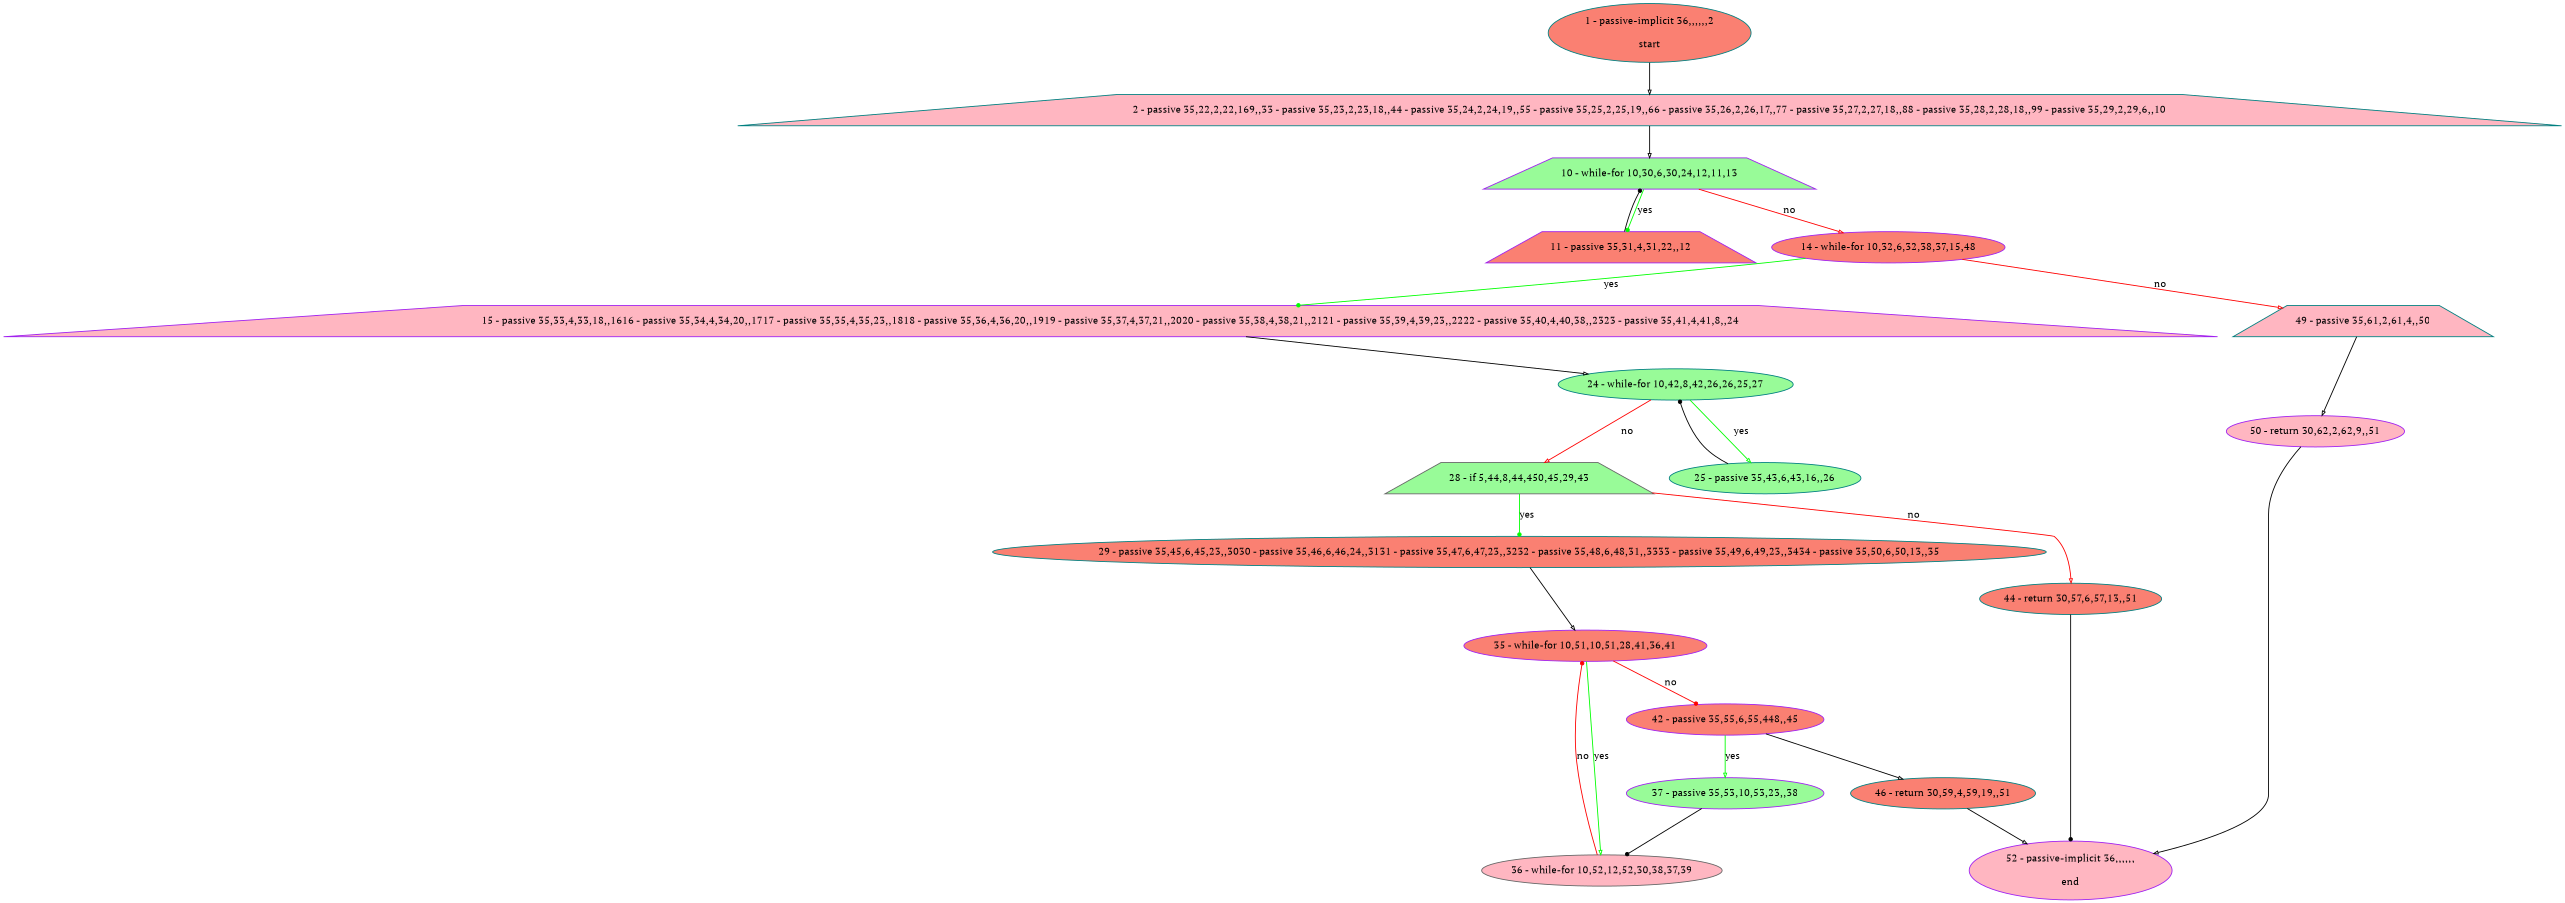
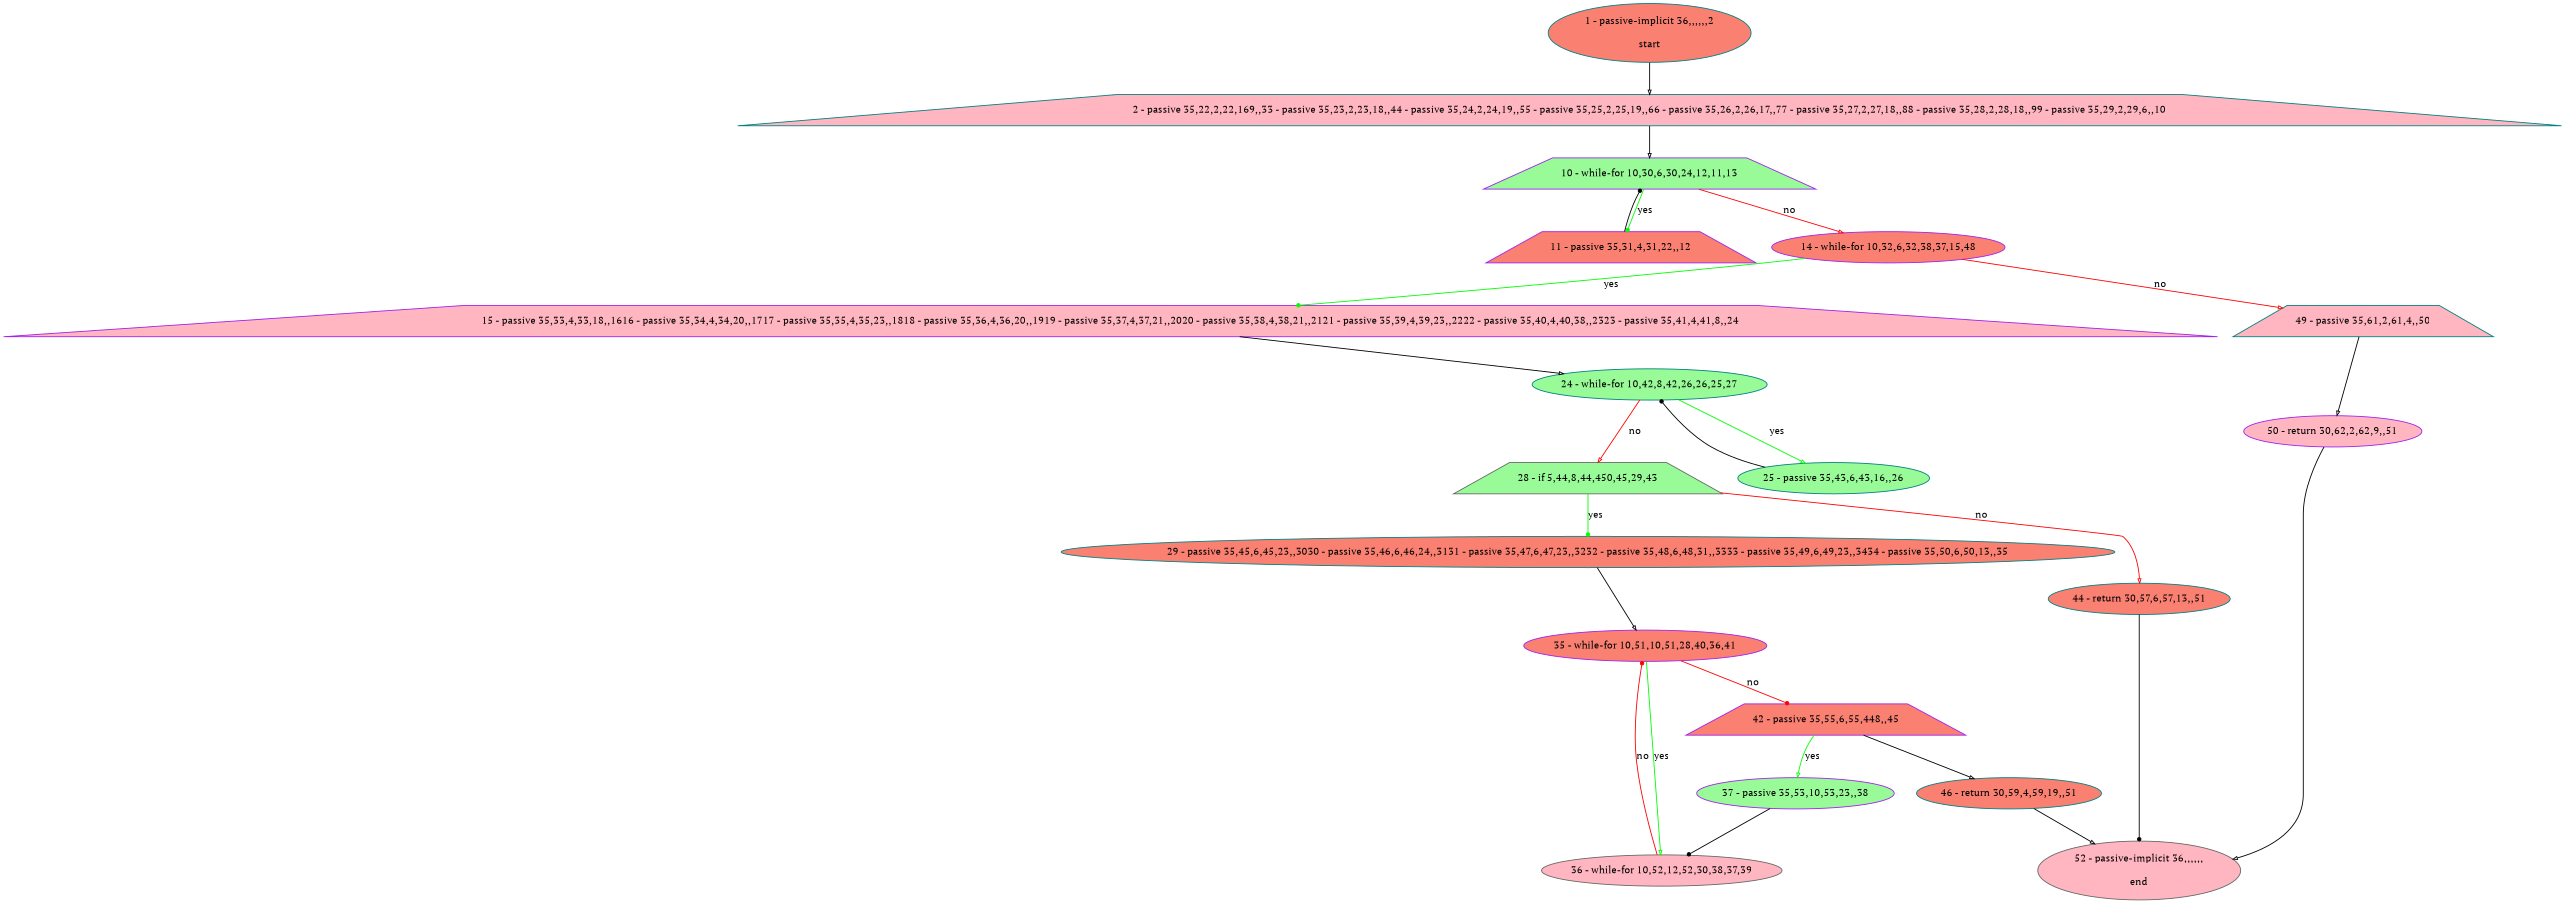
(1585, 646) -> (1645, 646)
(1725, 720) -> (1826, 720)
(2071, 871) -> (2139, 871)
